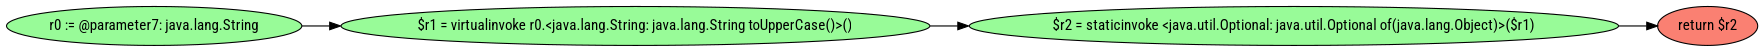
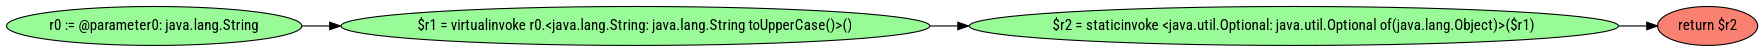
(154, 26) -> (154, 26)
